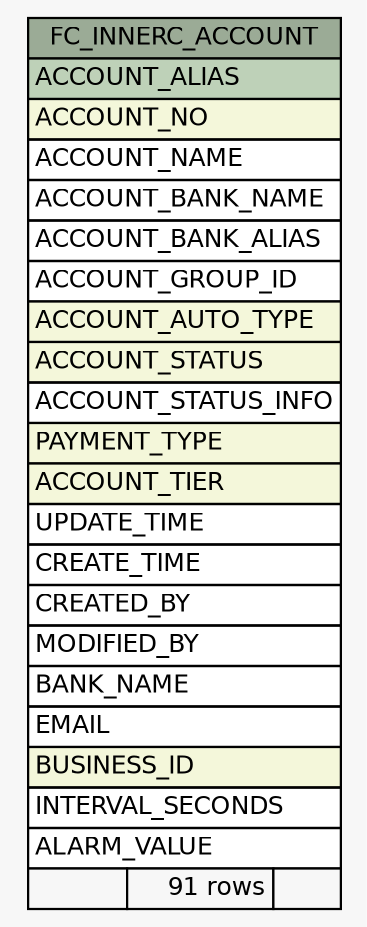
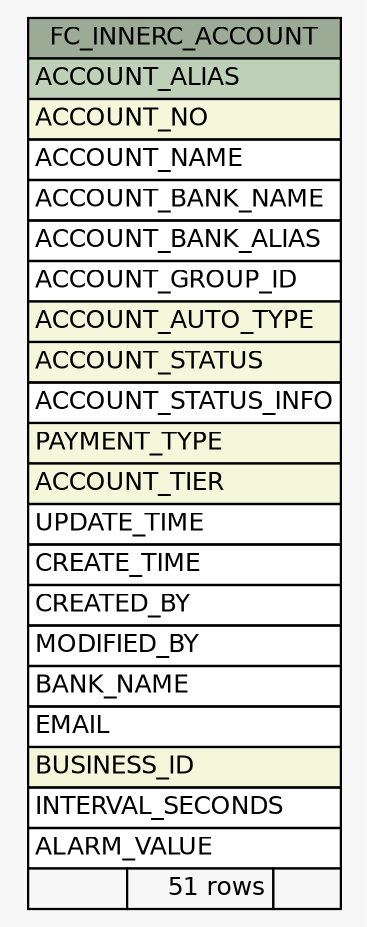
(217, 888) -> (217, 888)
